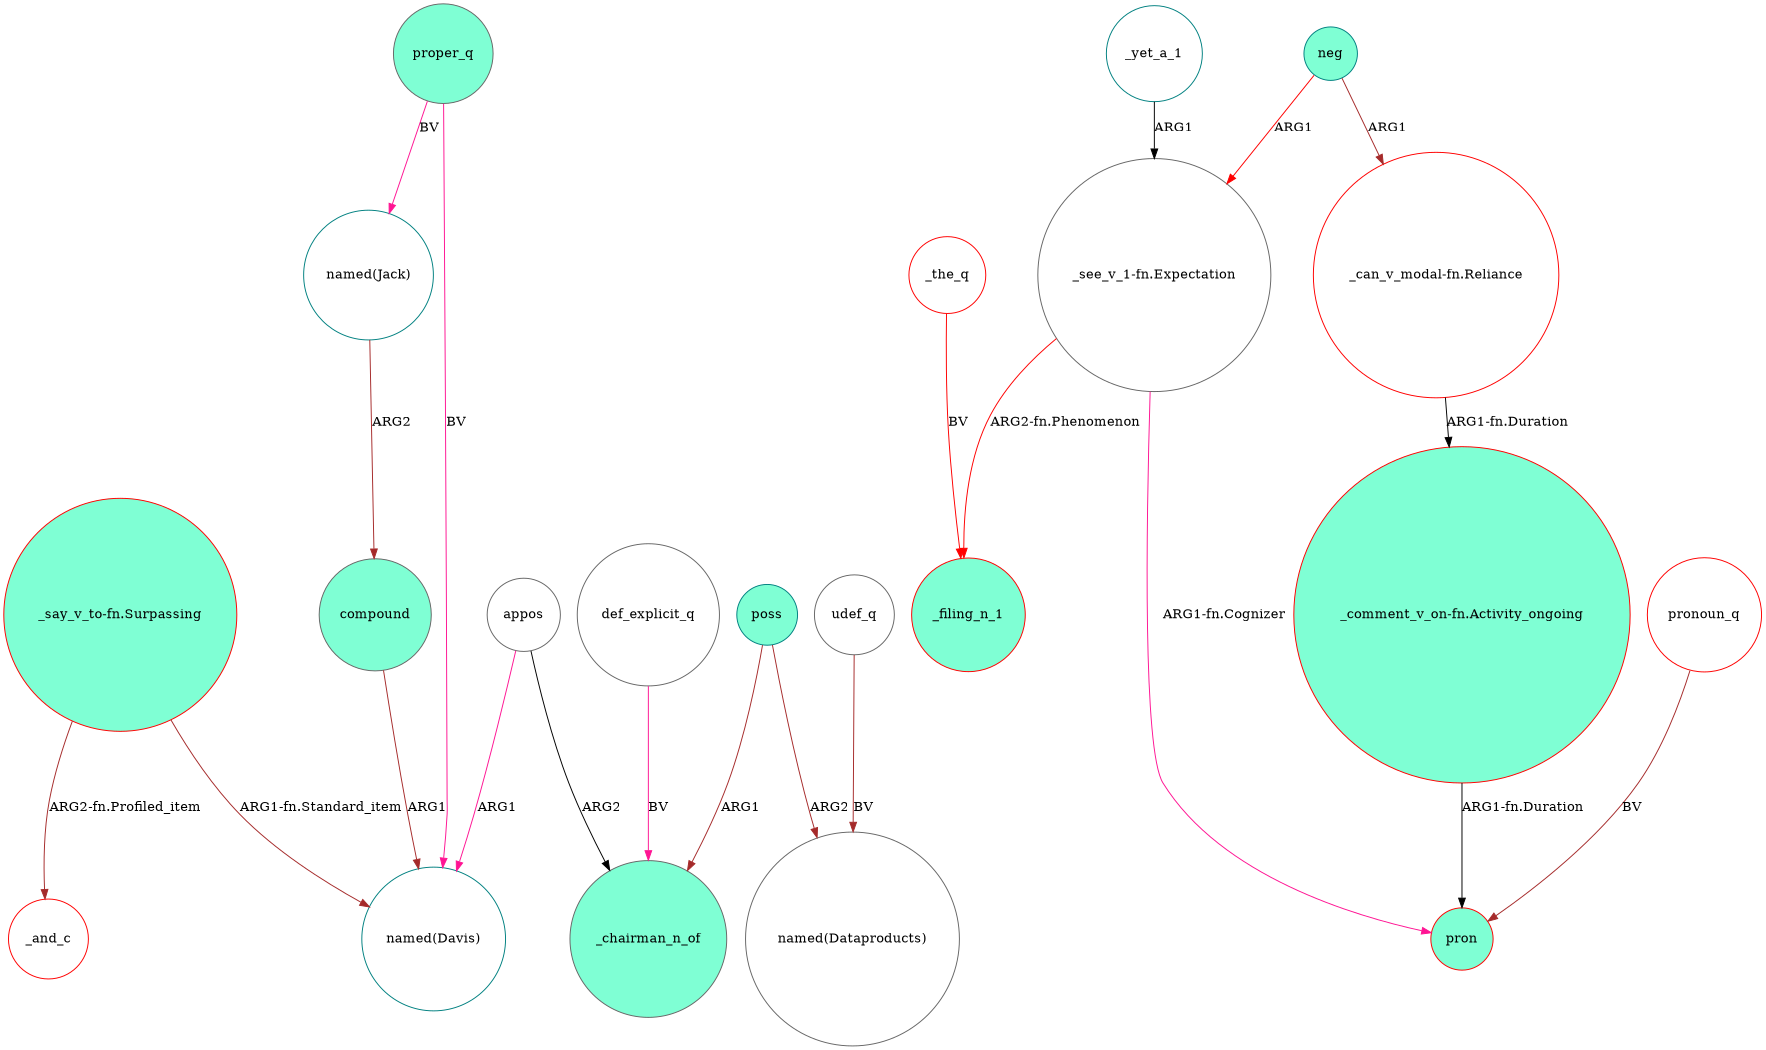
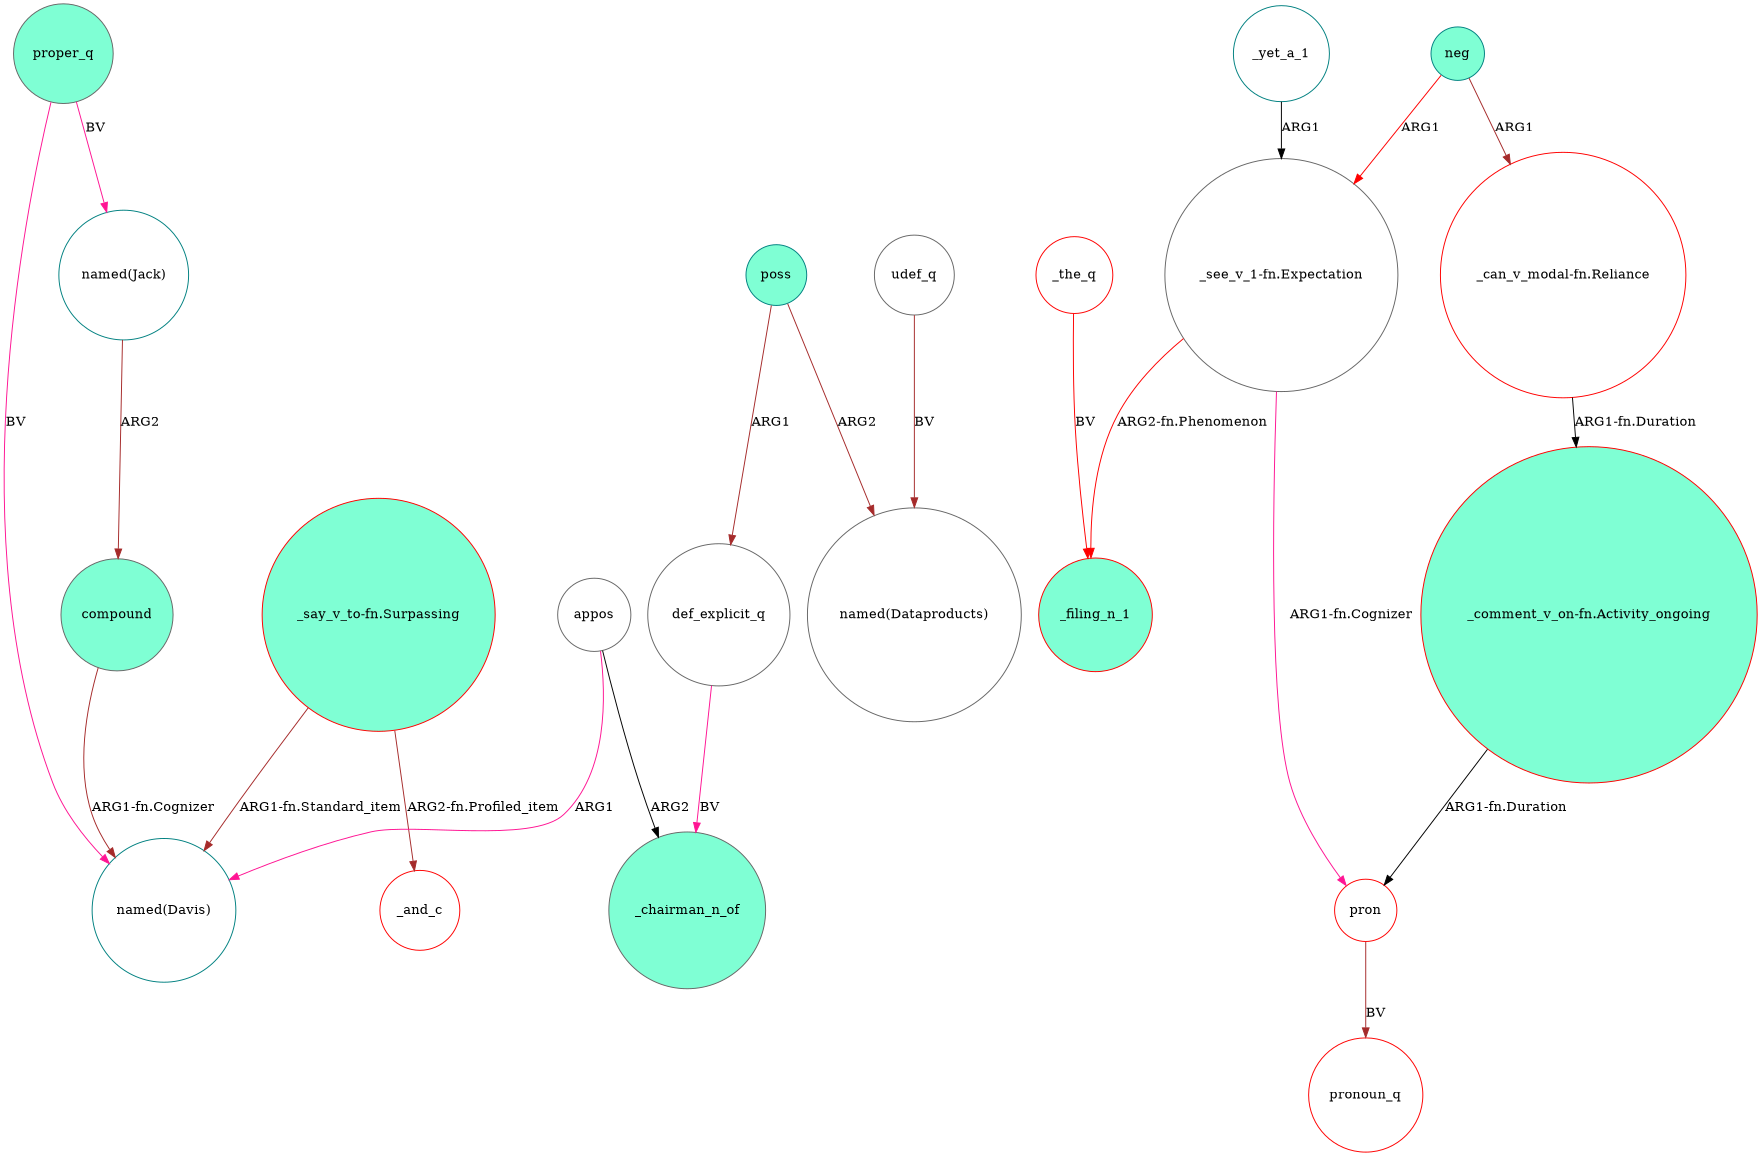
(737, 757) -> (752, 420)
(427, 807) -> (153, 807)
(1616, 811) -> (1366, 985)
(1462, 939) -> (1366, 910)
